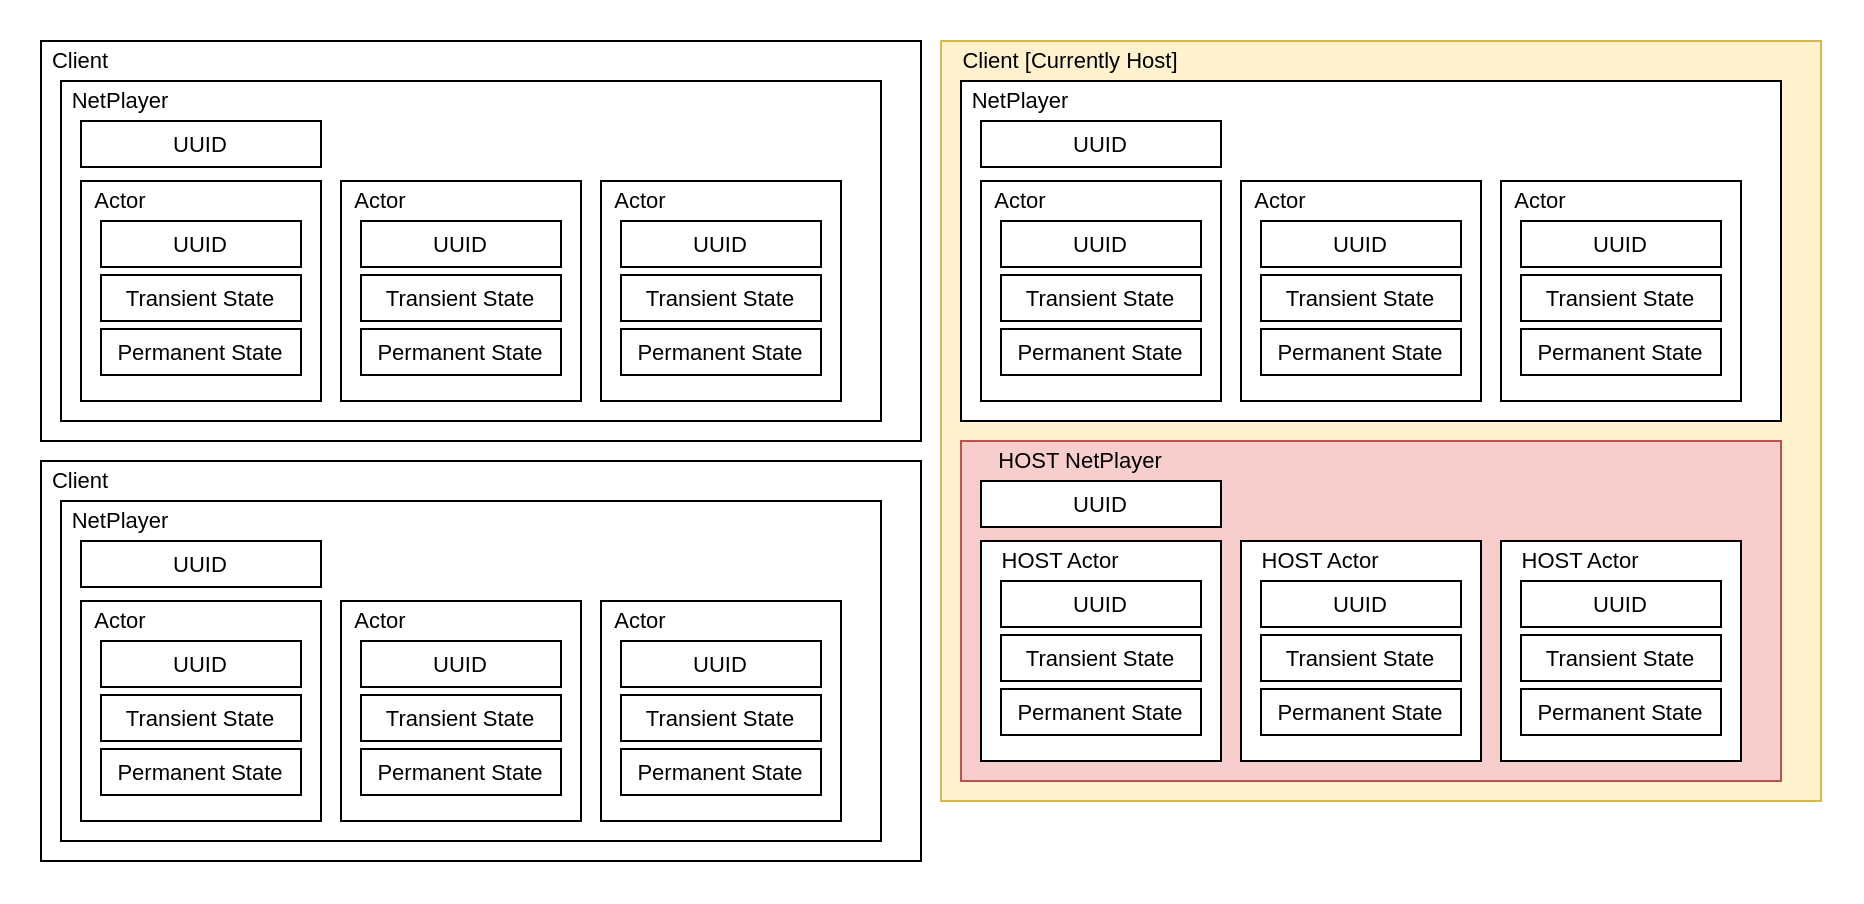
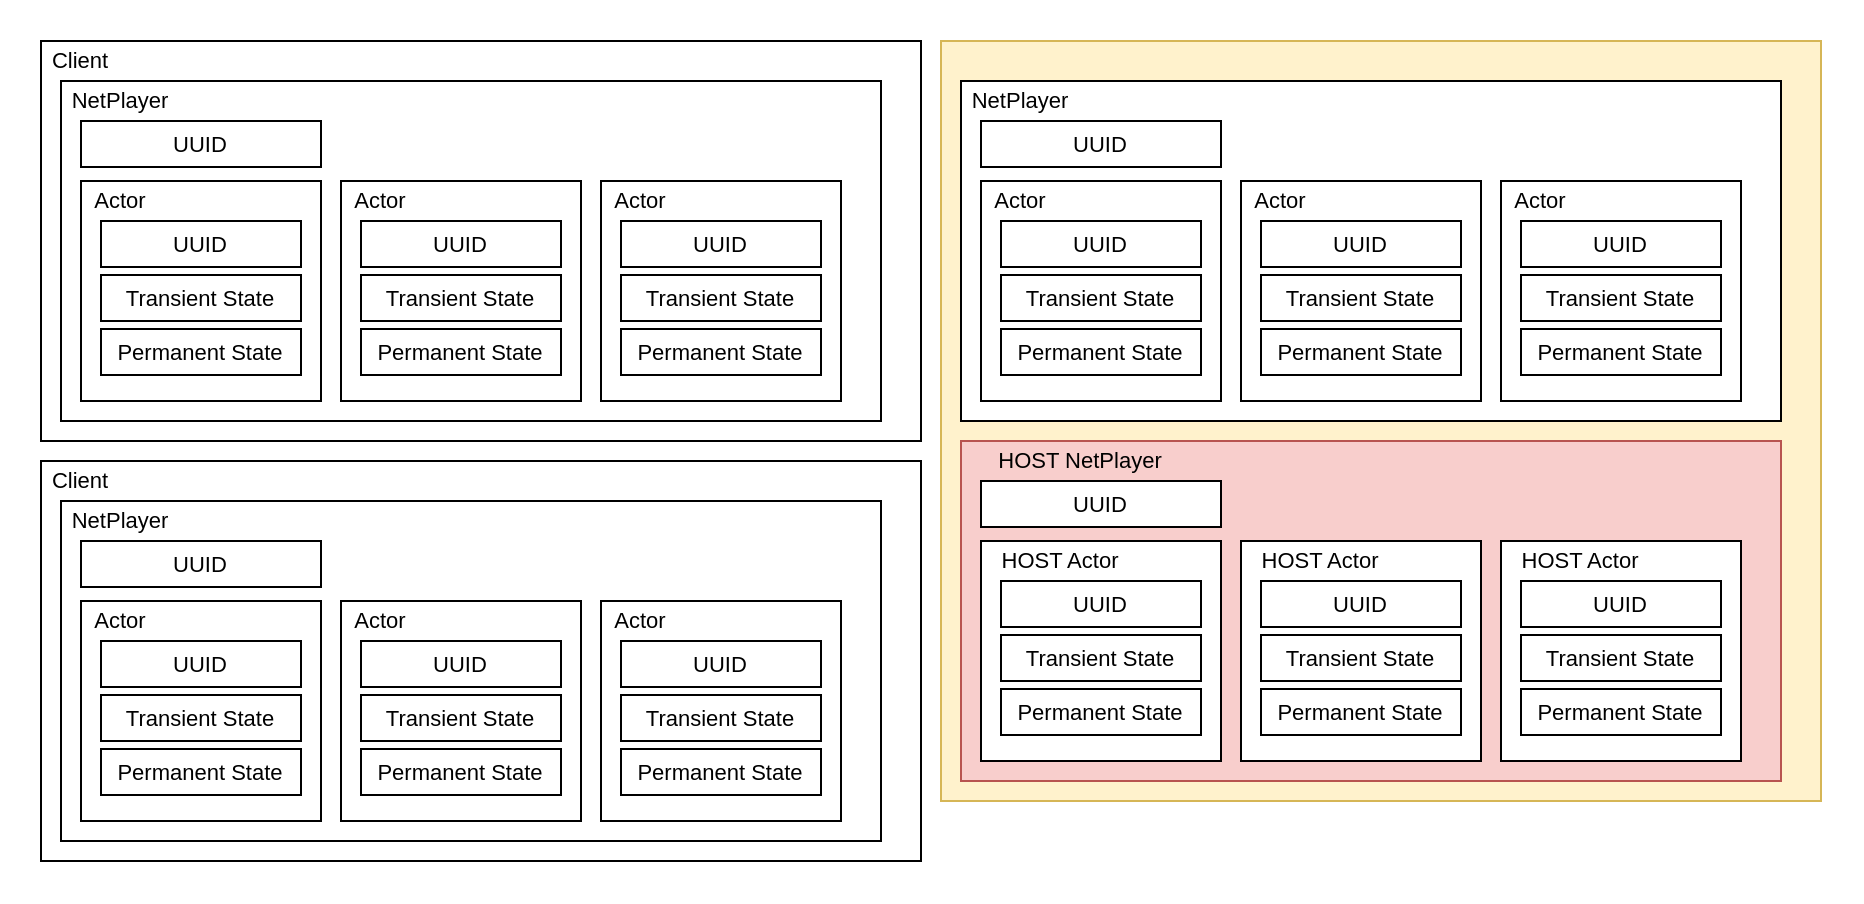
(1071, 61) -> none
